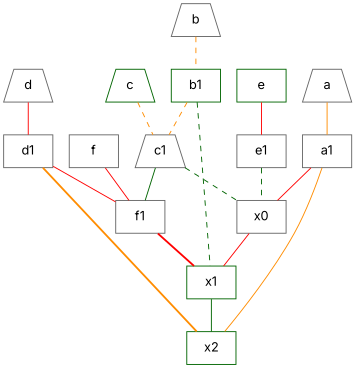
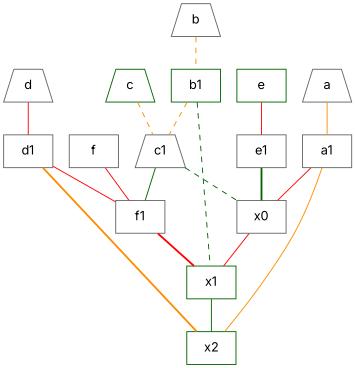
(261, 184) -> (261, 184)
